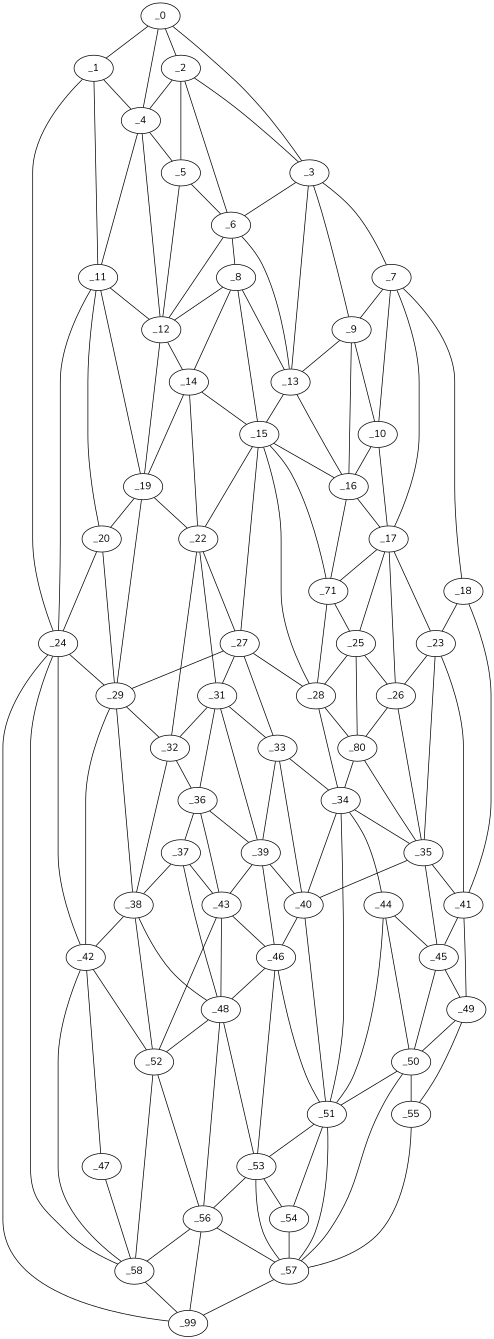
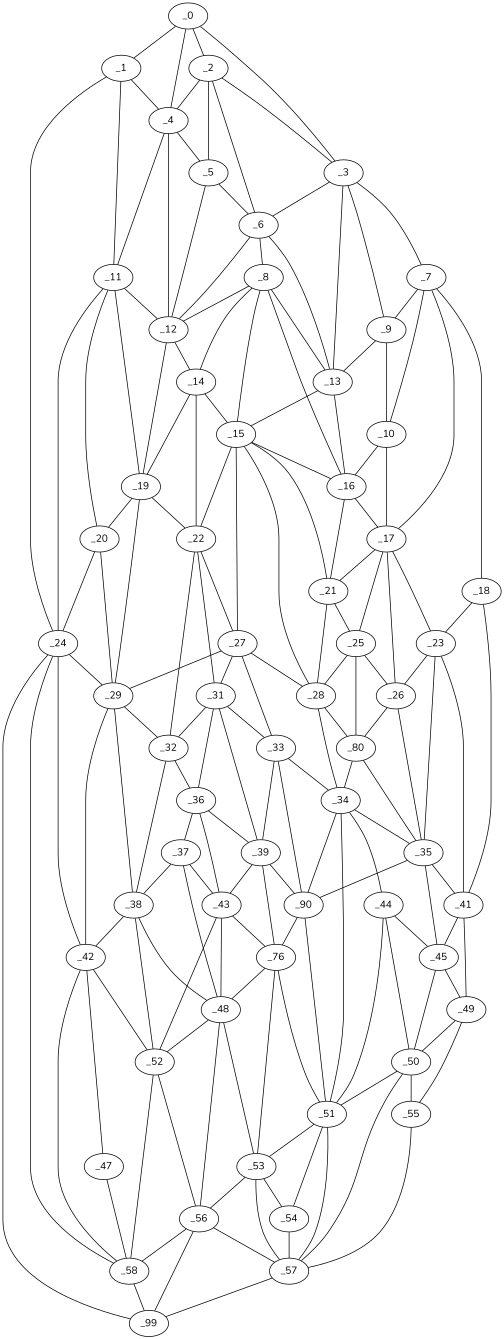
(350, 408) -> (302, 383)
(328, 591) -> (328, 591)
(304, 905) -> (304, 905)
(276, 957) -> (276, 957)
